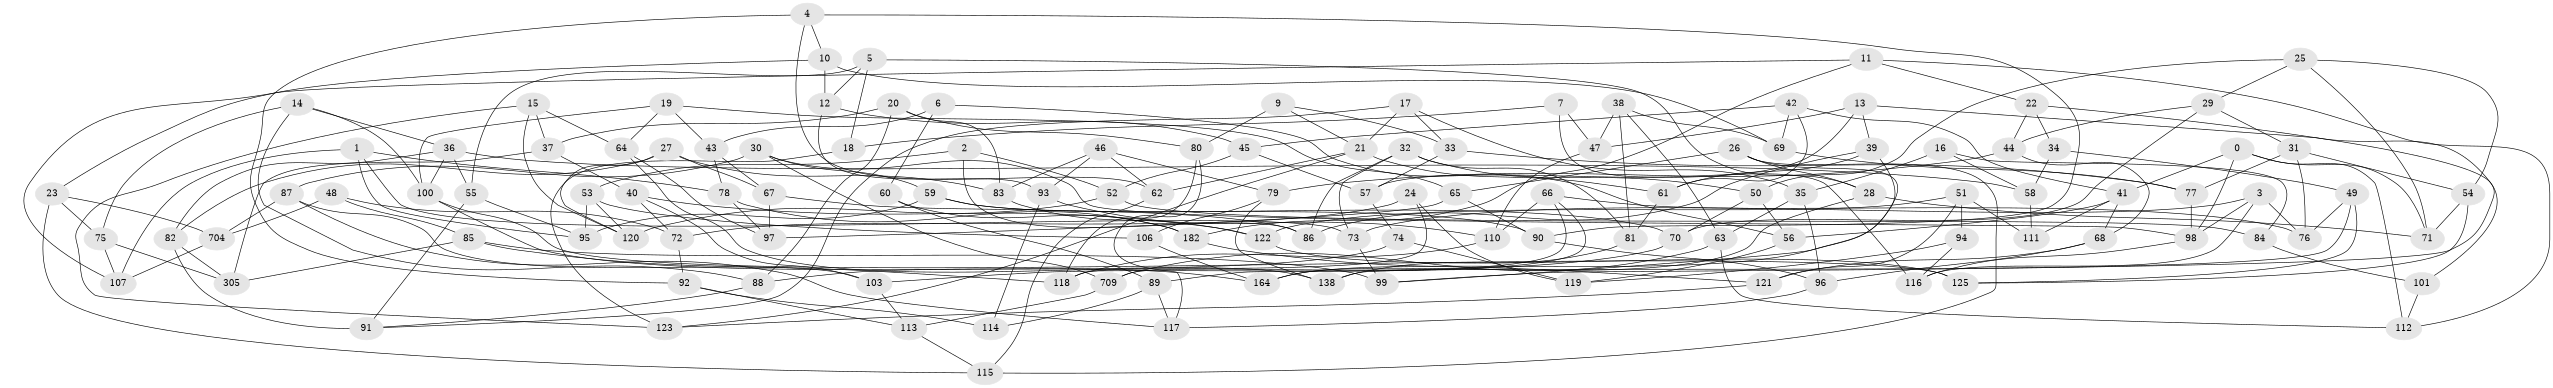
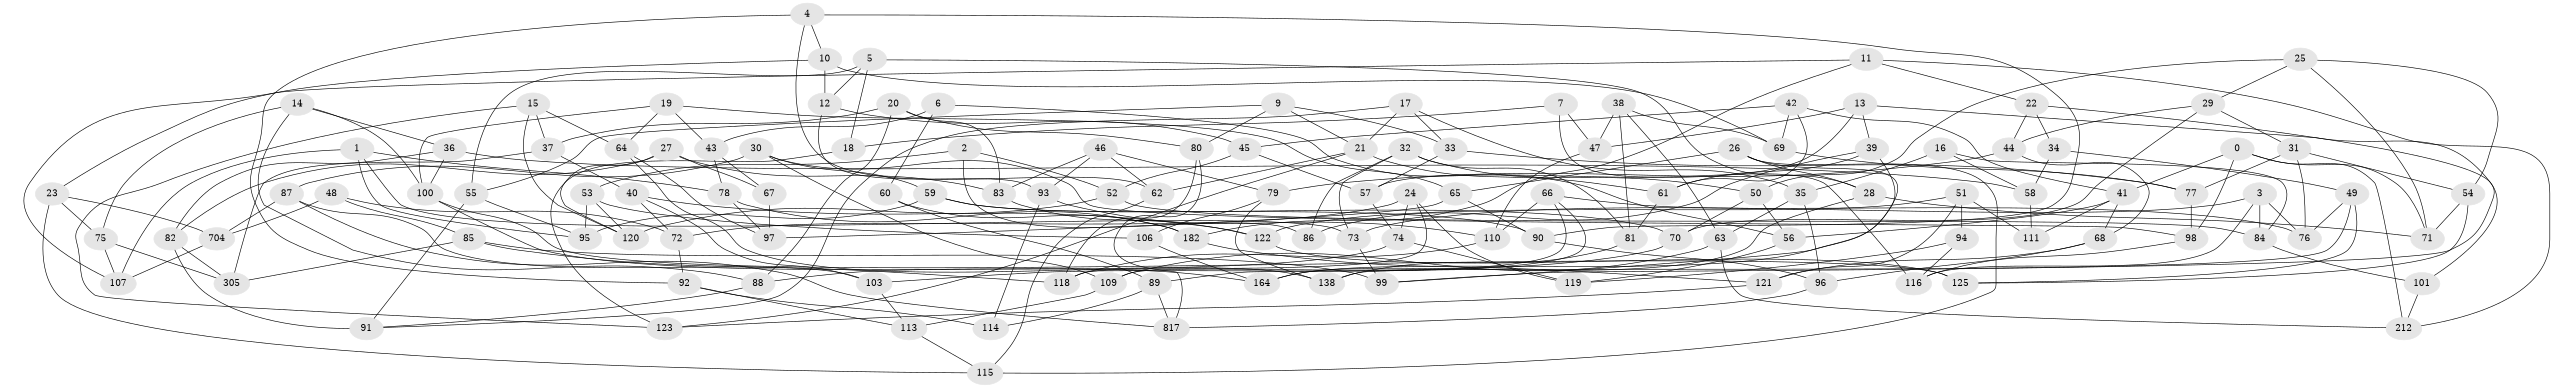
(461, 174) -> (828, 122)
(965, 209) -> none
(2229, 214) -> (2260, 216)
none -> (1405, 216)
(1109, 284) -> (1109, 284)
(1172, 329) -> (1172, 329)
(2404, 329) -> (2404, 329)
